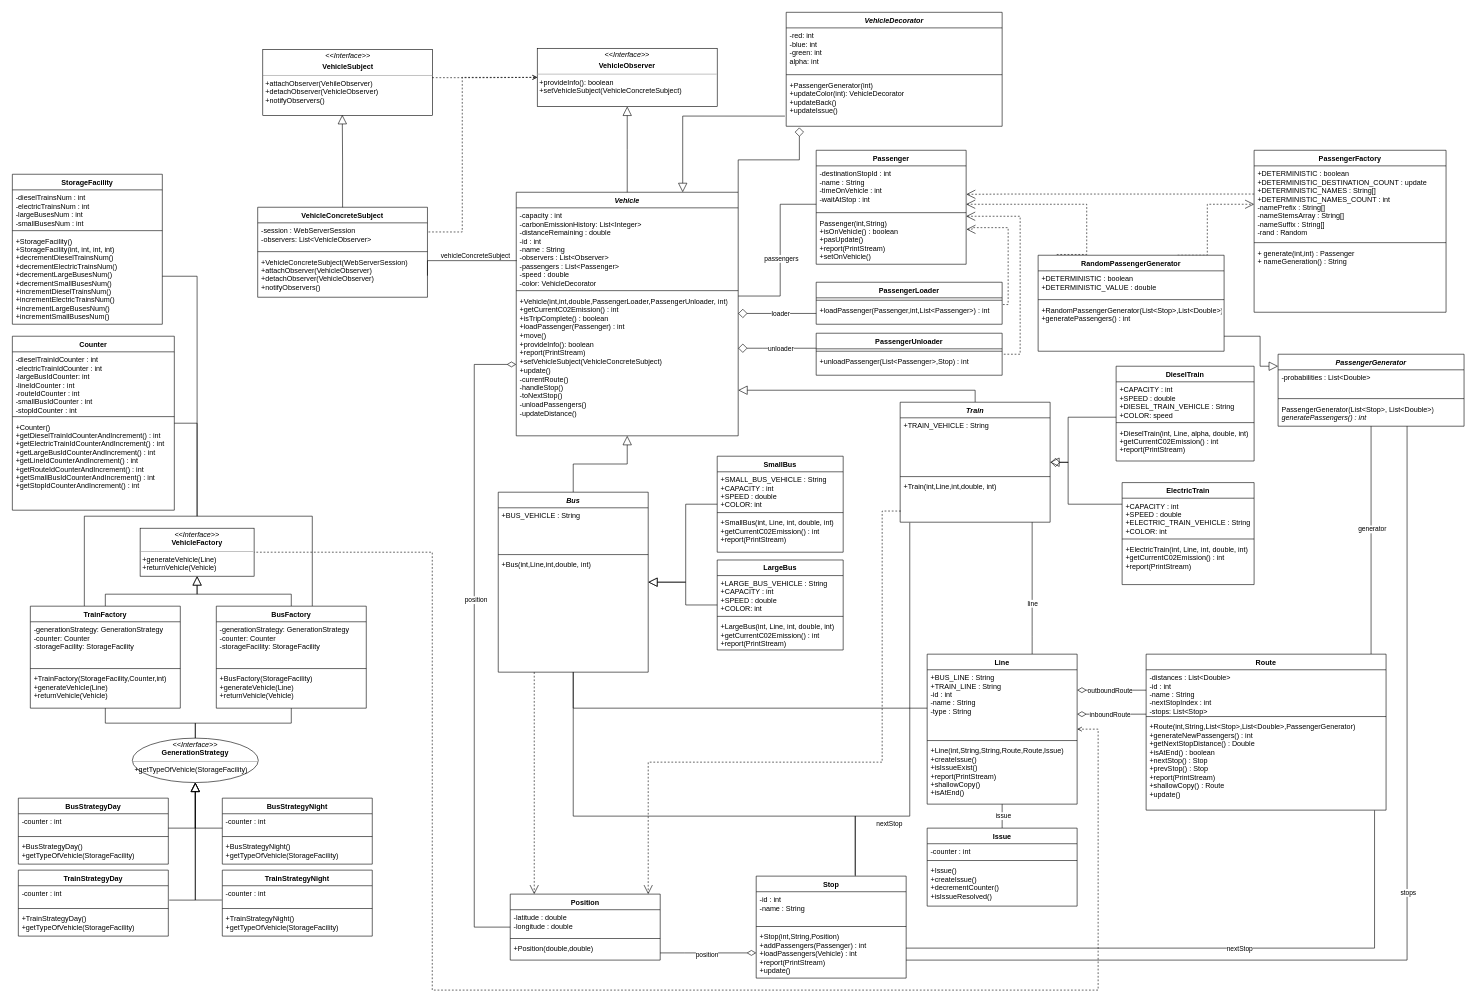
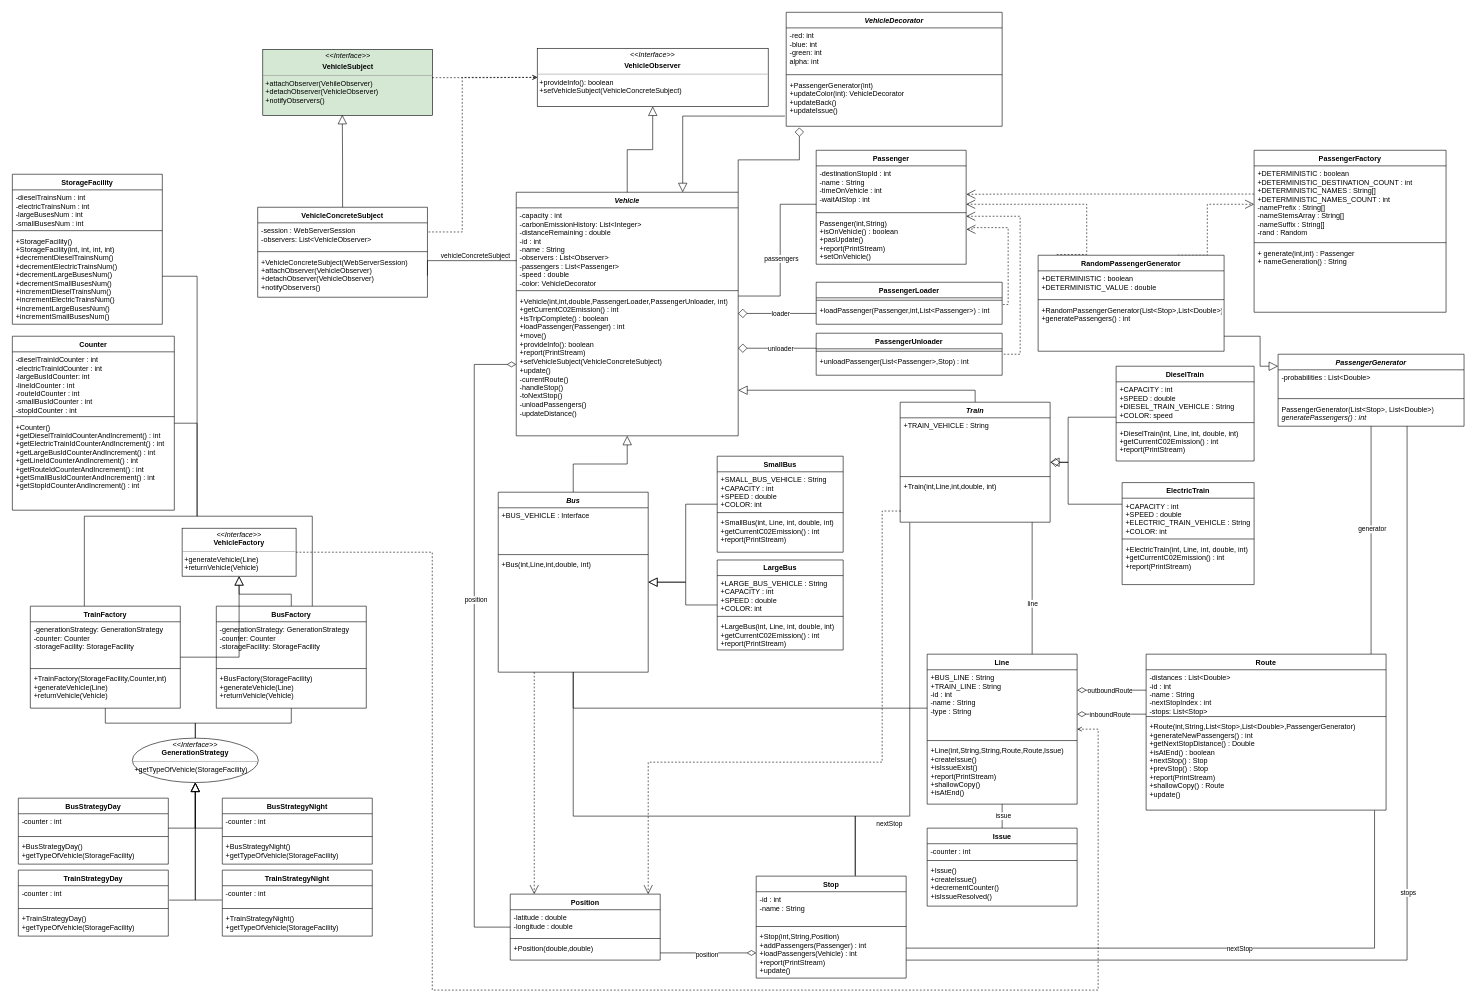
(627, 77) -> (653, 77)
(348, 83) -> (348, 83)
(1302, 174) -> (1302, 174)
(1191, 433) -> (1187, 433)
(540, 516) -> (547, 516)
(197, 552) -> (239, 552)
